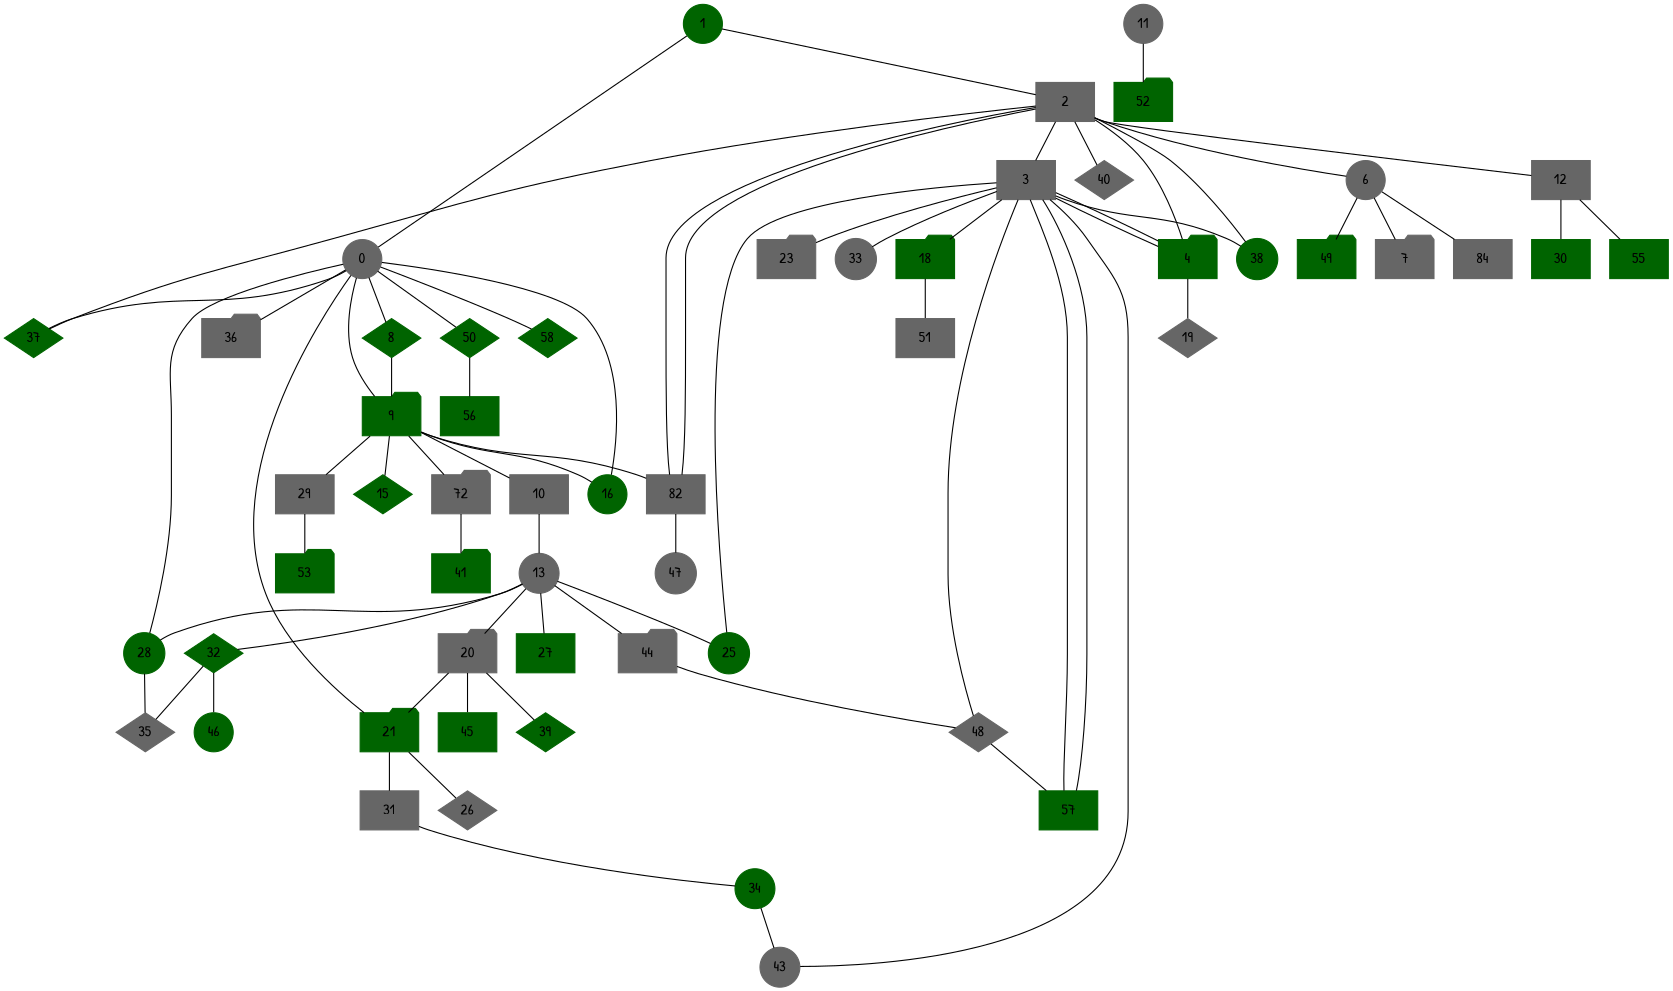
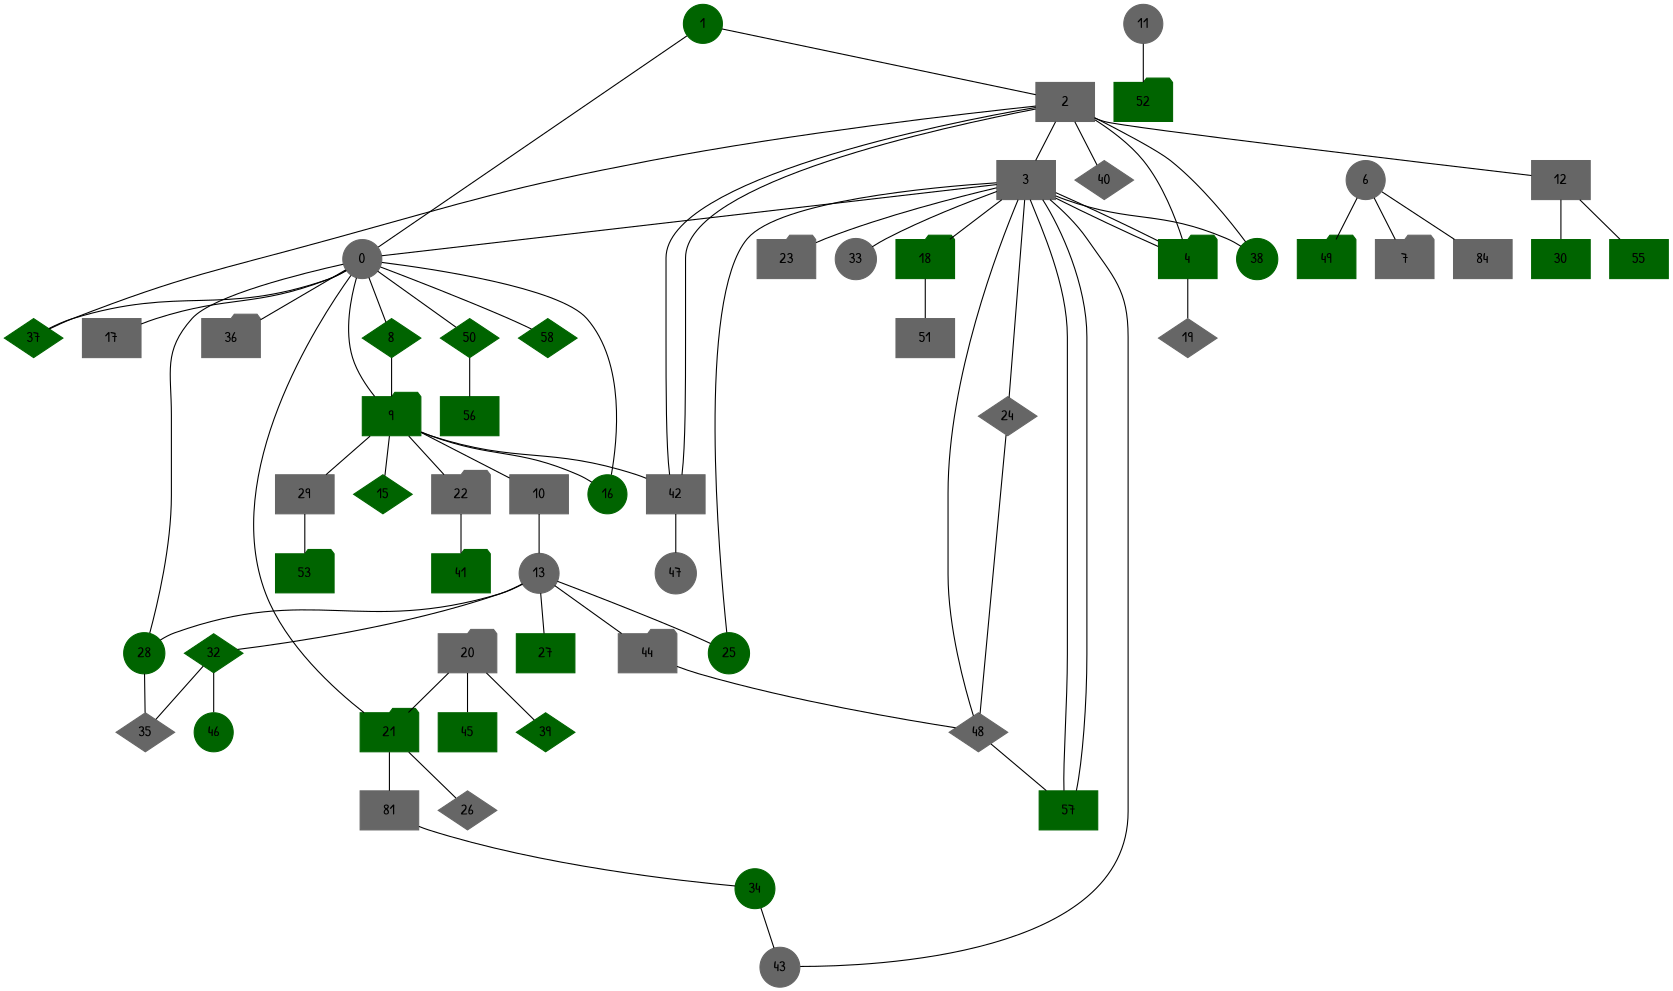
(1219, 153) -> none
none -> (674, 222)
none -> (112, 338)
none -> (1008, 416)
(461, 494) -> (461, 494)
(676, 494) -> (676, 494)
(505, 611) -> none
(389, 810) -> (389, 810)
